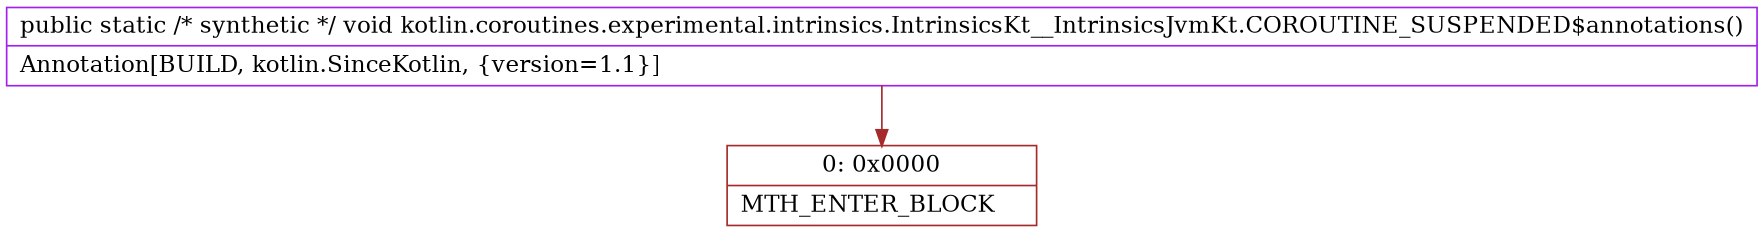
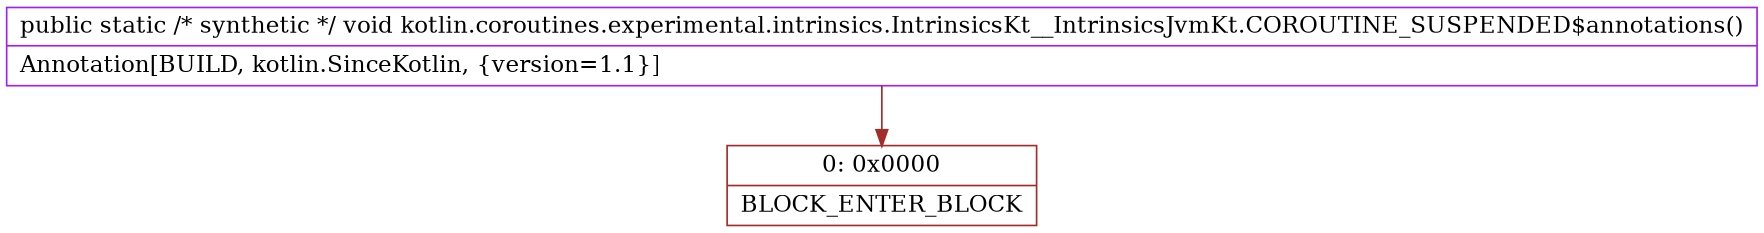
(869, 205) -> (882, 205)
